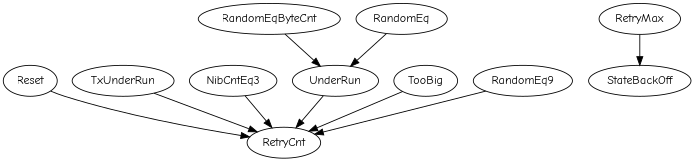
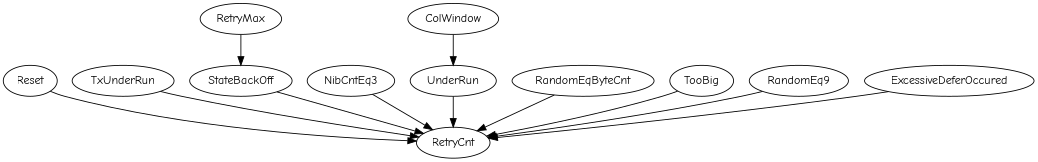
(402, 19) -> (453, 19)
(299, 47) -> (520, 111)
none -> (949, 81)
none -> (346, 111)
